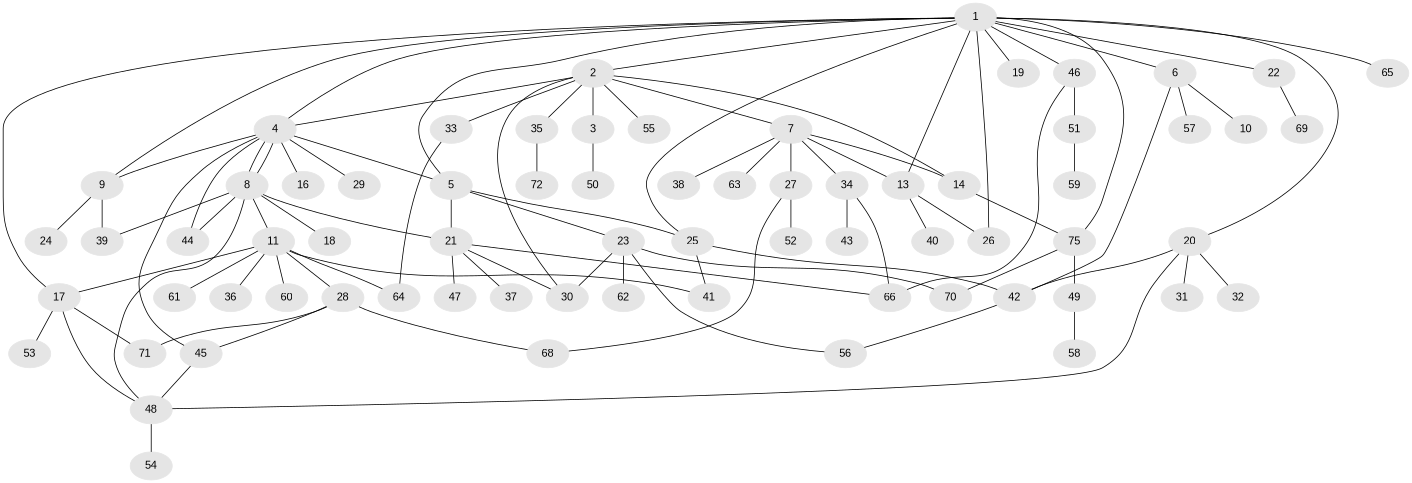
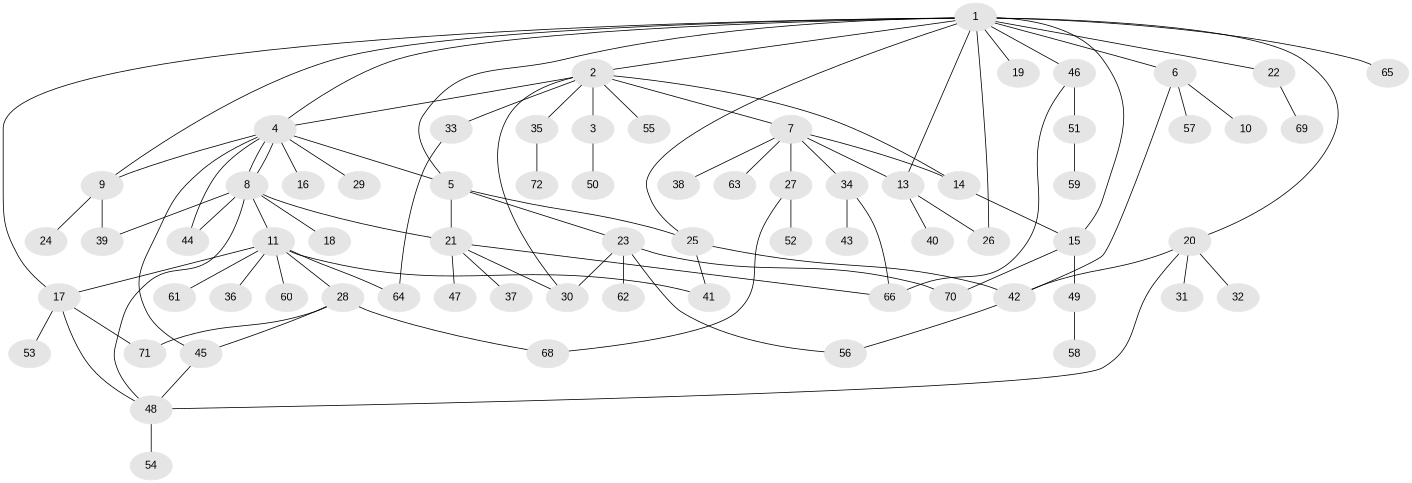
(1075, 242) -> (1075, 242)
